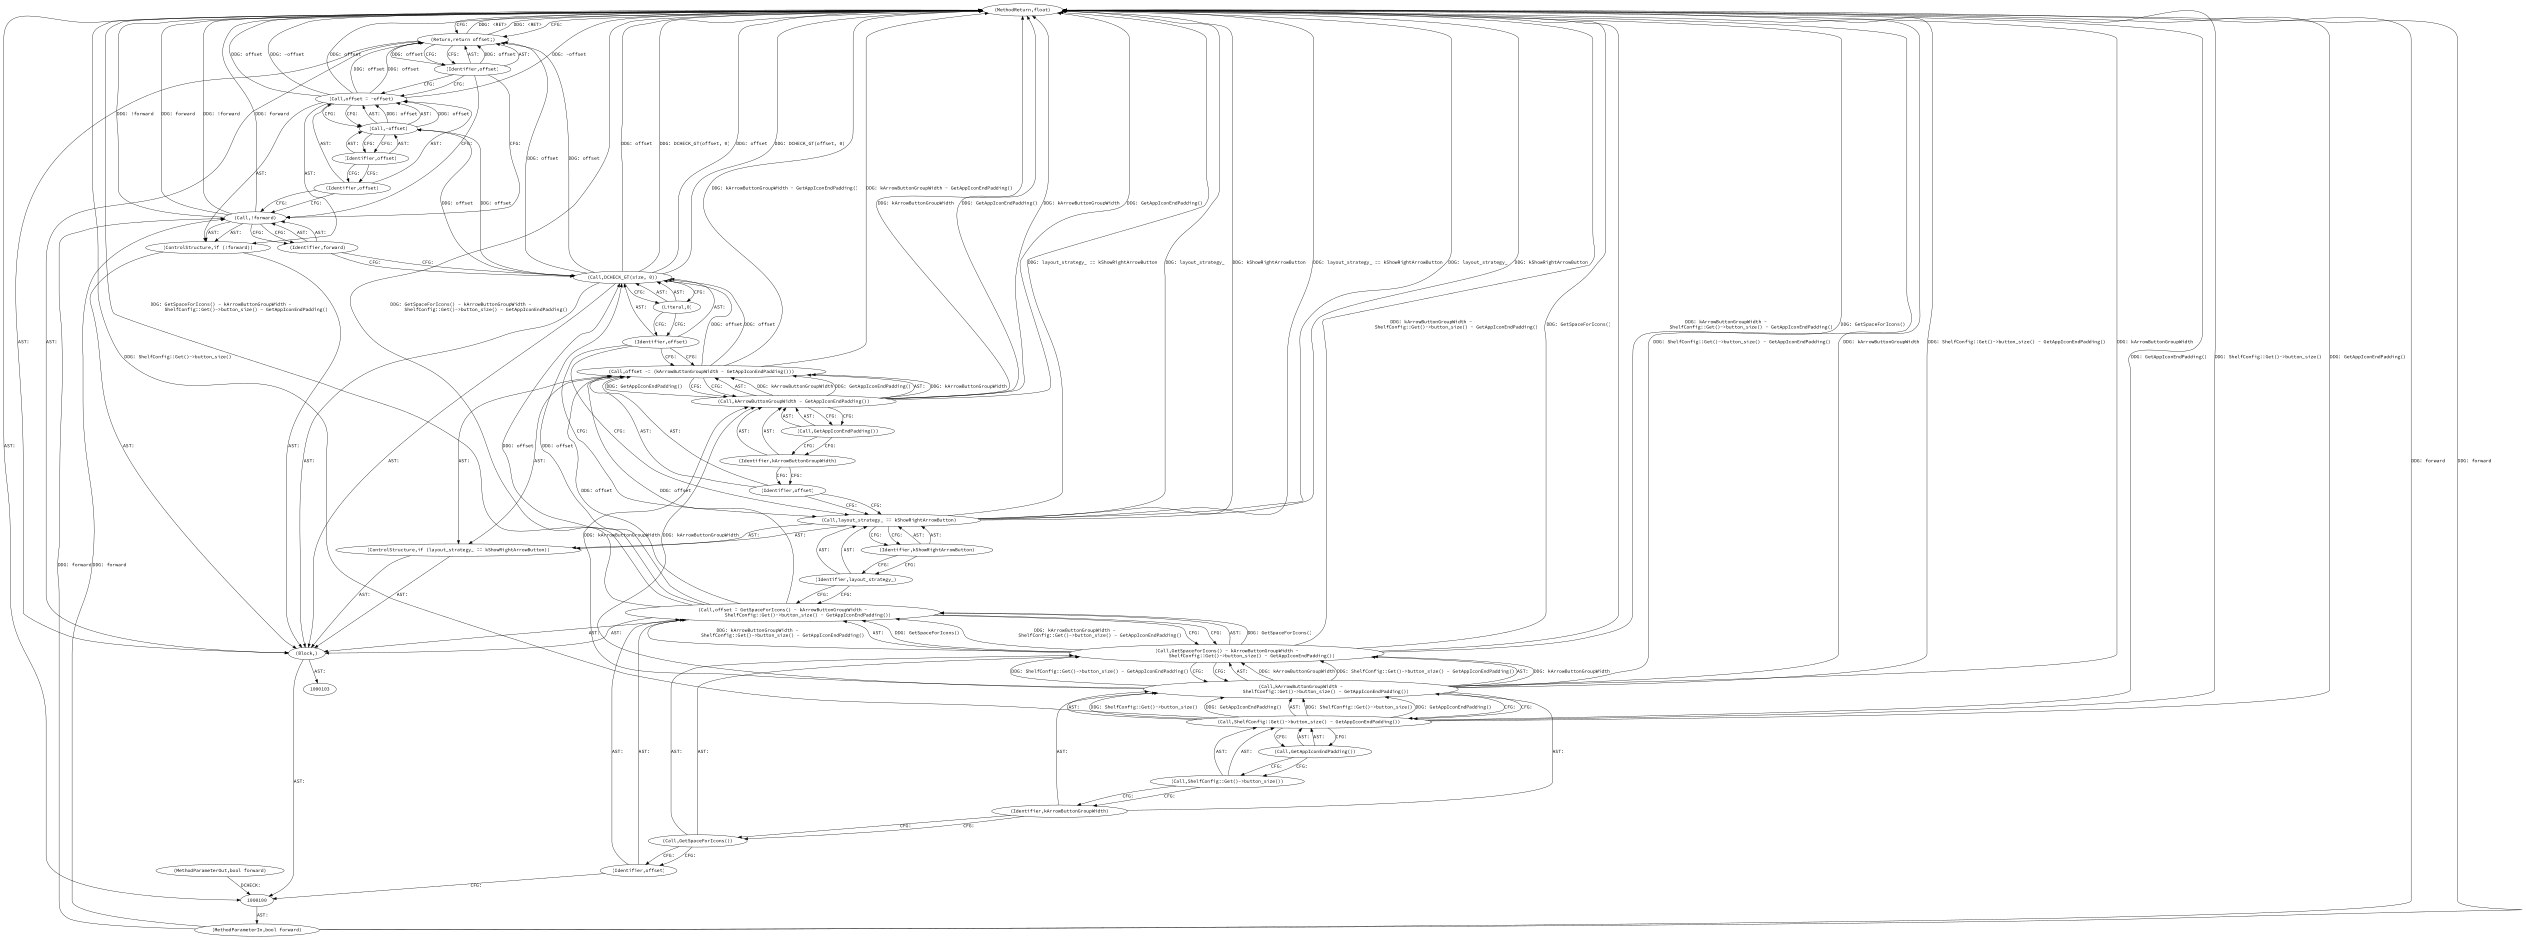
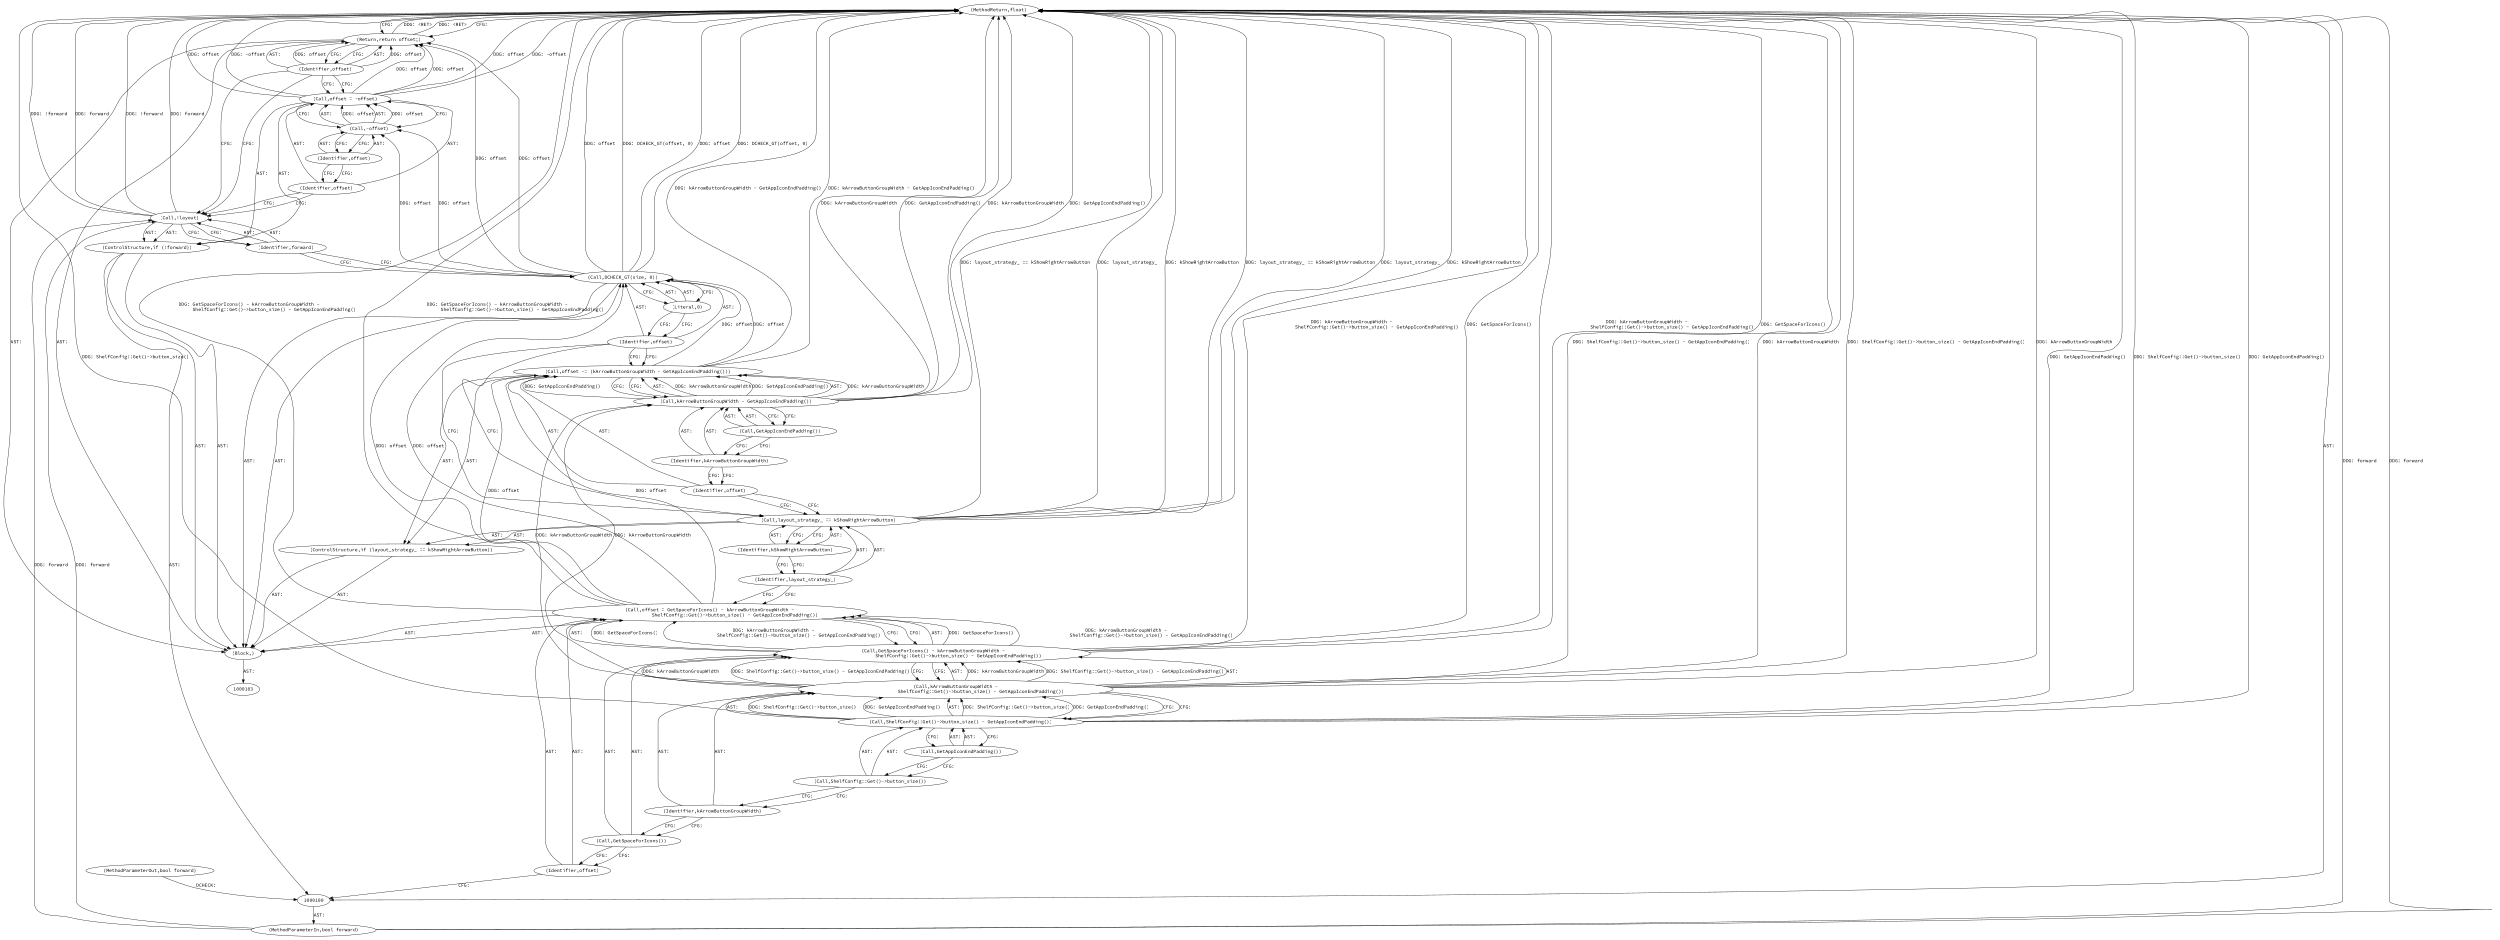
(255, 218) -> (179, 218)
(294, 781) -> (169, 562)
